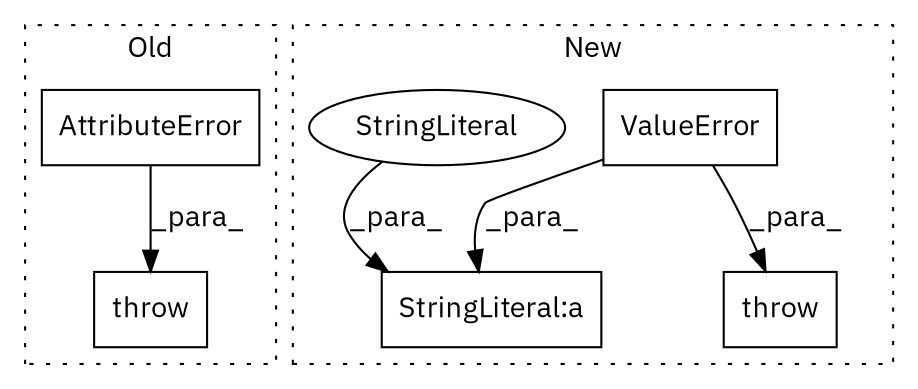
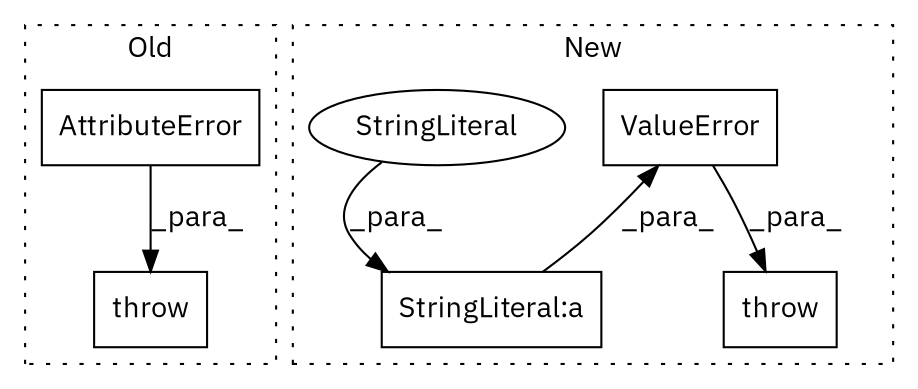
(521, 189) -> (596, 229)
